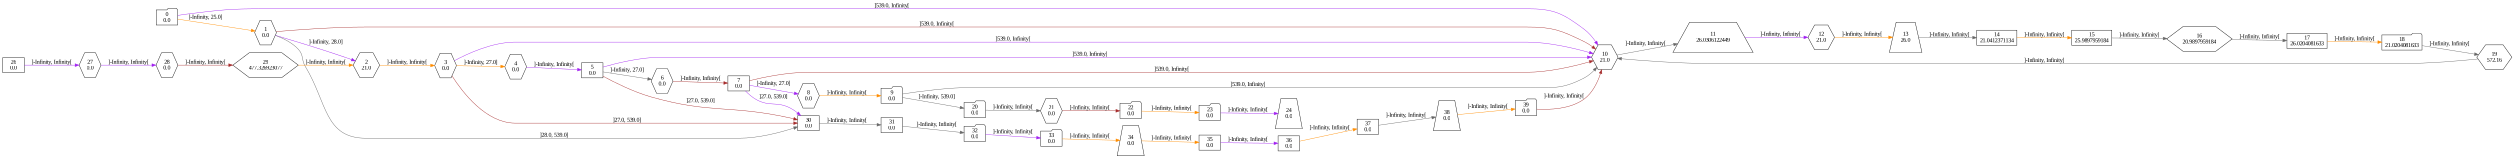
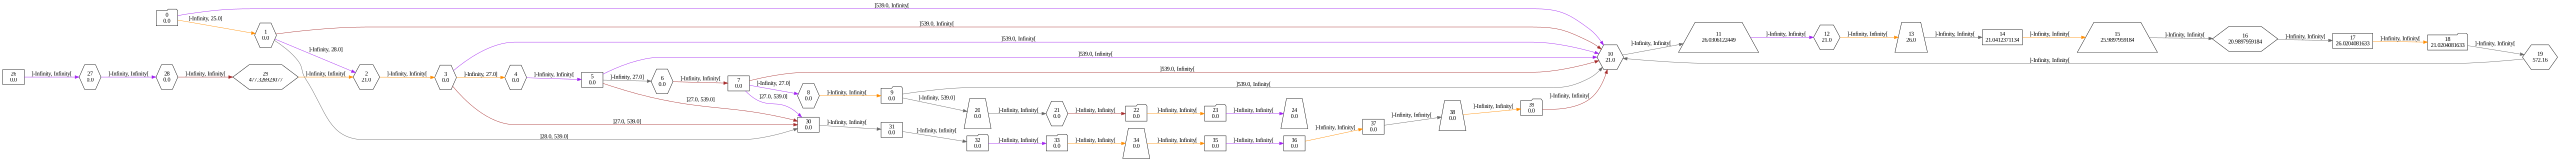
(2092, 38) -> (2117, 37)
(975, 110) -> (978, 114)
